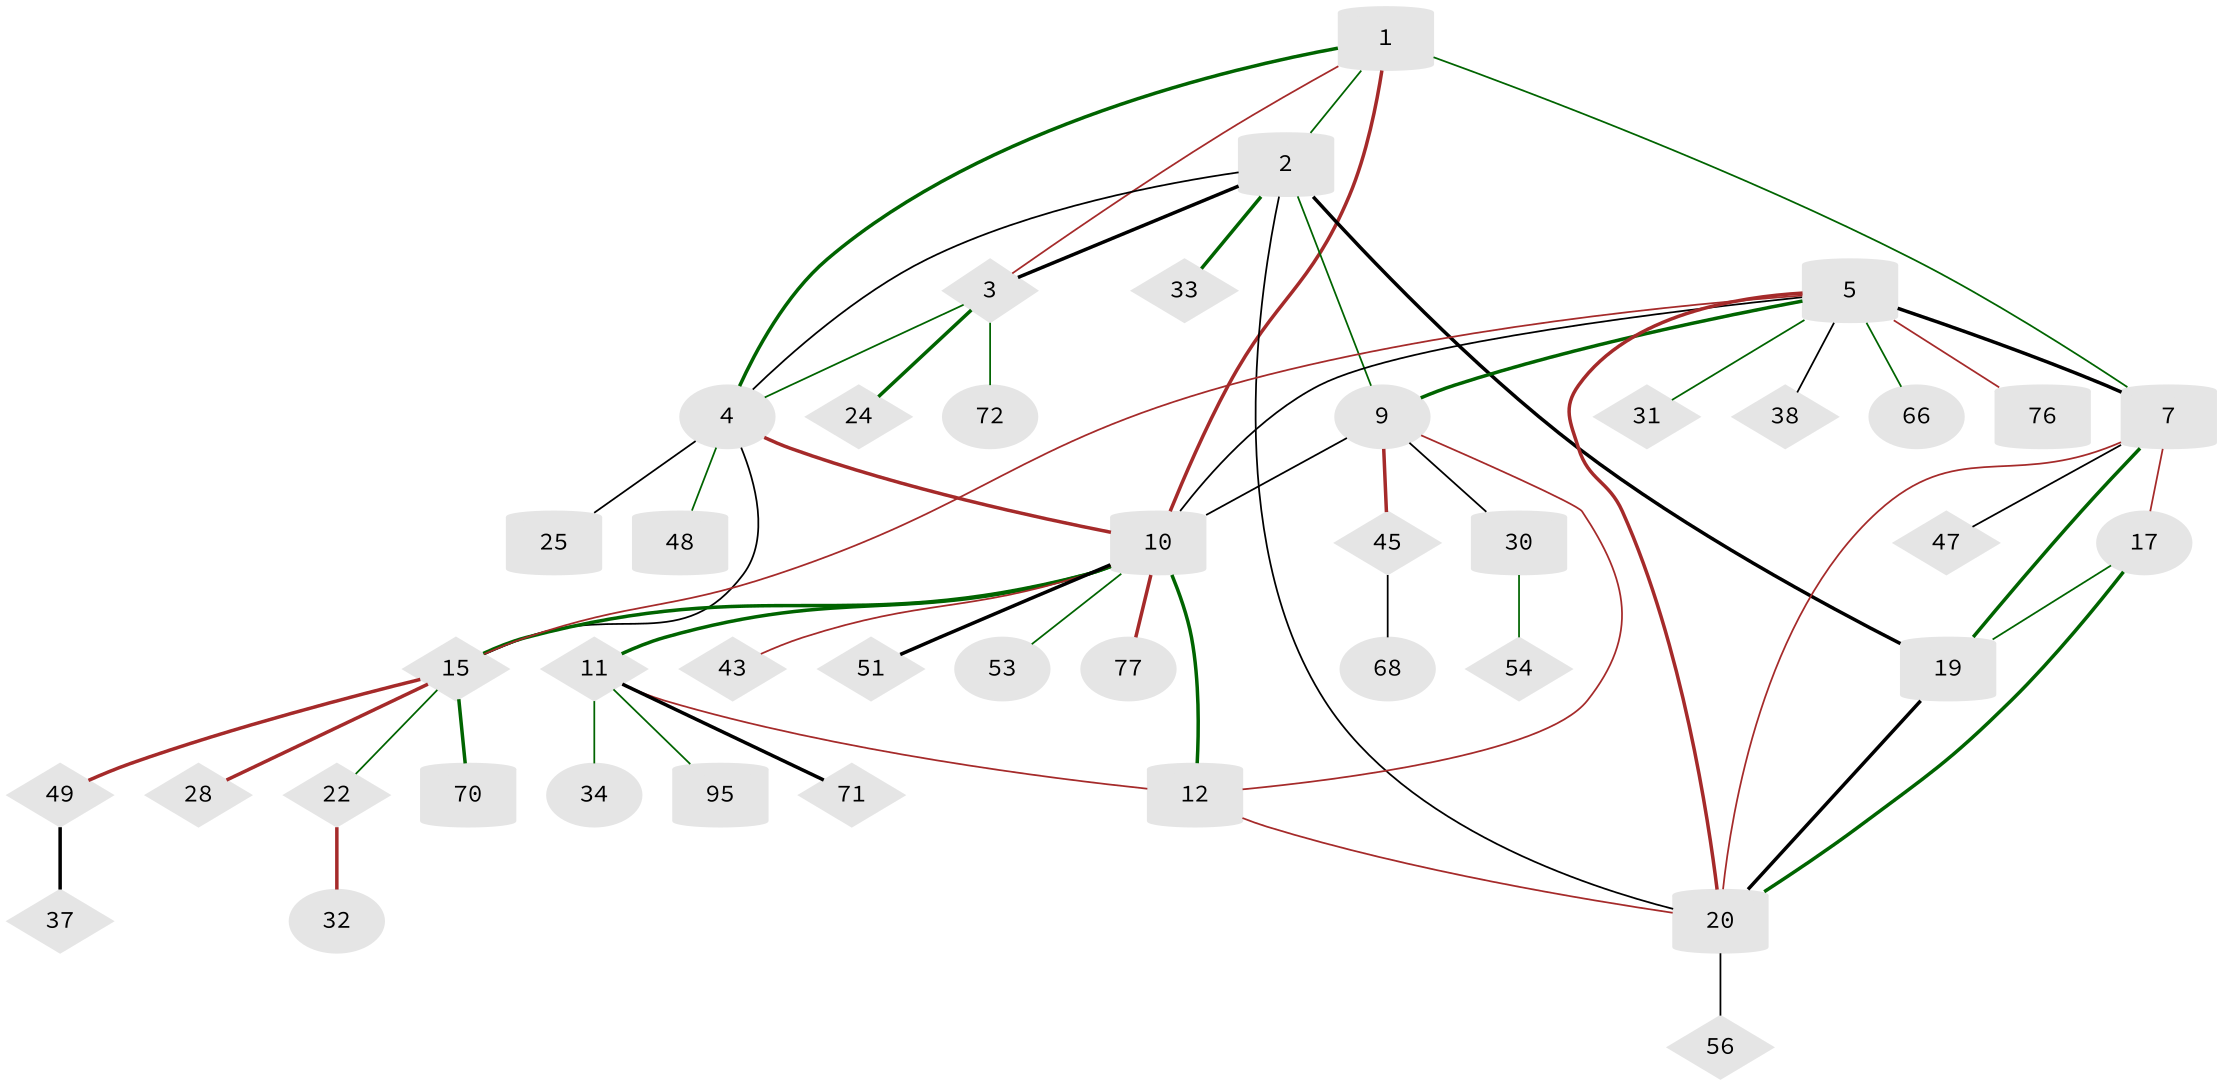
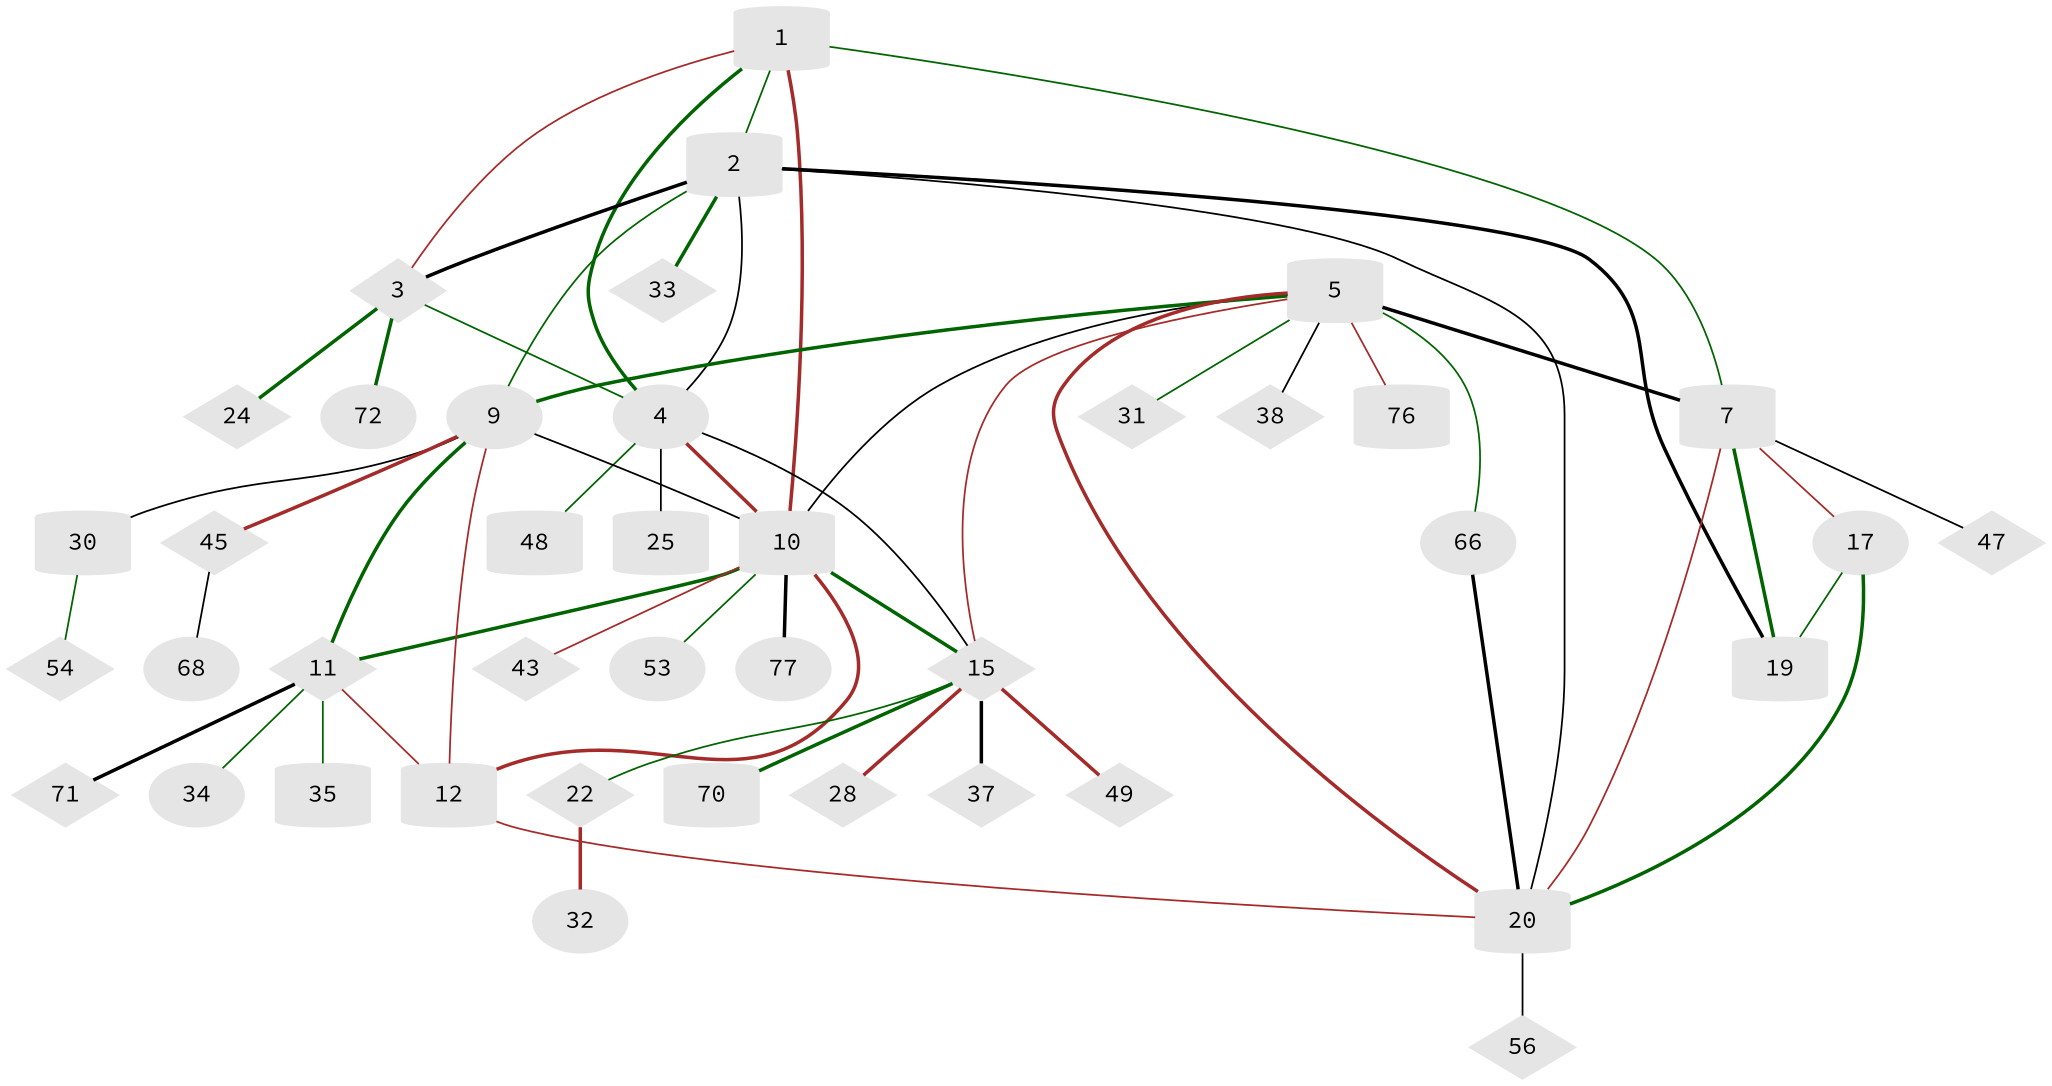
(990, 354) -> (384, 352)
none -> (385, 533)
(1143, 606) -> (785, 606)
(1196, 667) -> (749, 757)
(871, 669) -> none
(720, 795) -> (323, 795)
(1834, 795) -> (1495, 732)
(60, 858) -> (981, 732)
